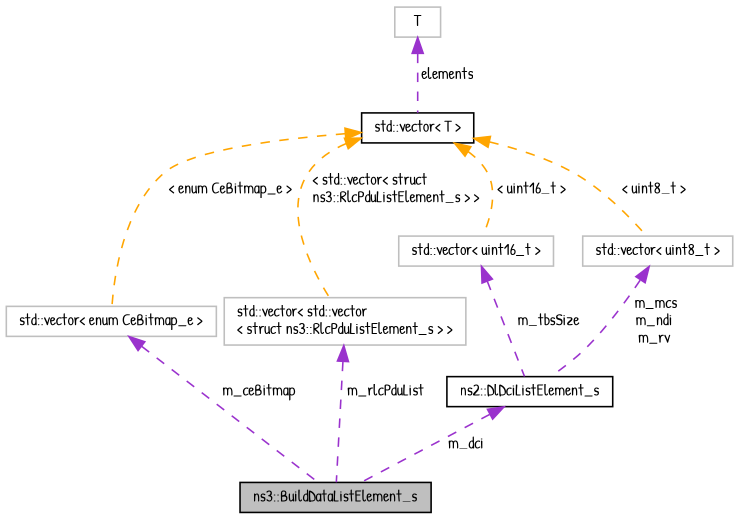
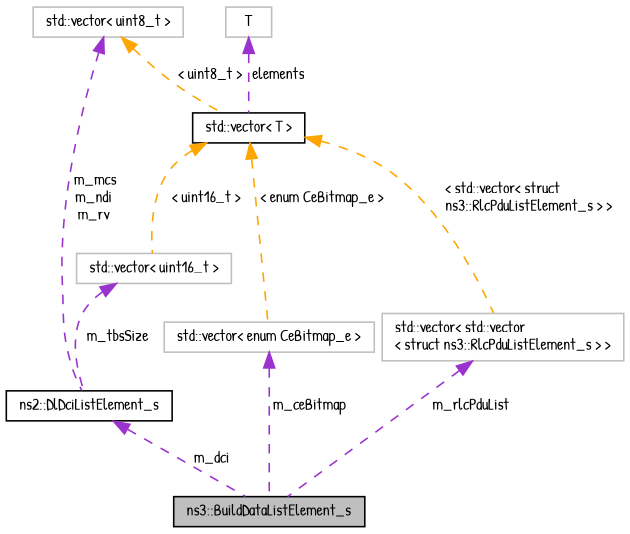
(577, 175) -> (175, 84)
